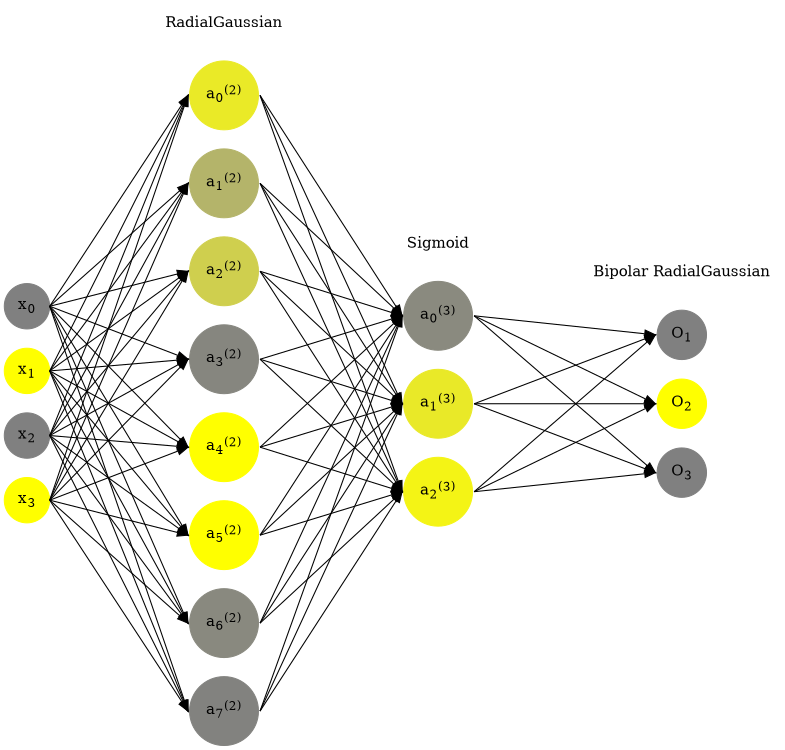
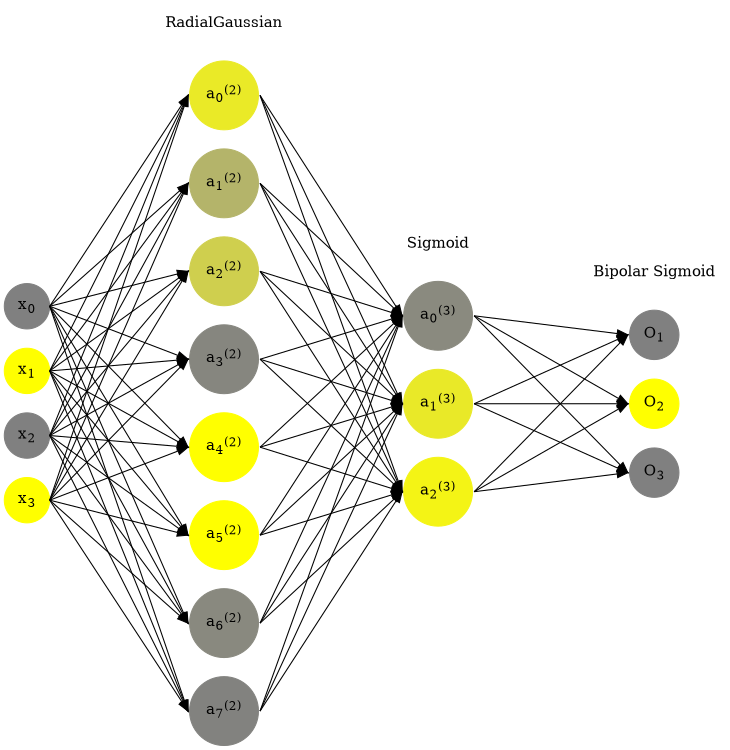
(682, 272) -> (654, 272)
